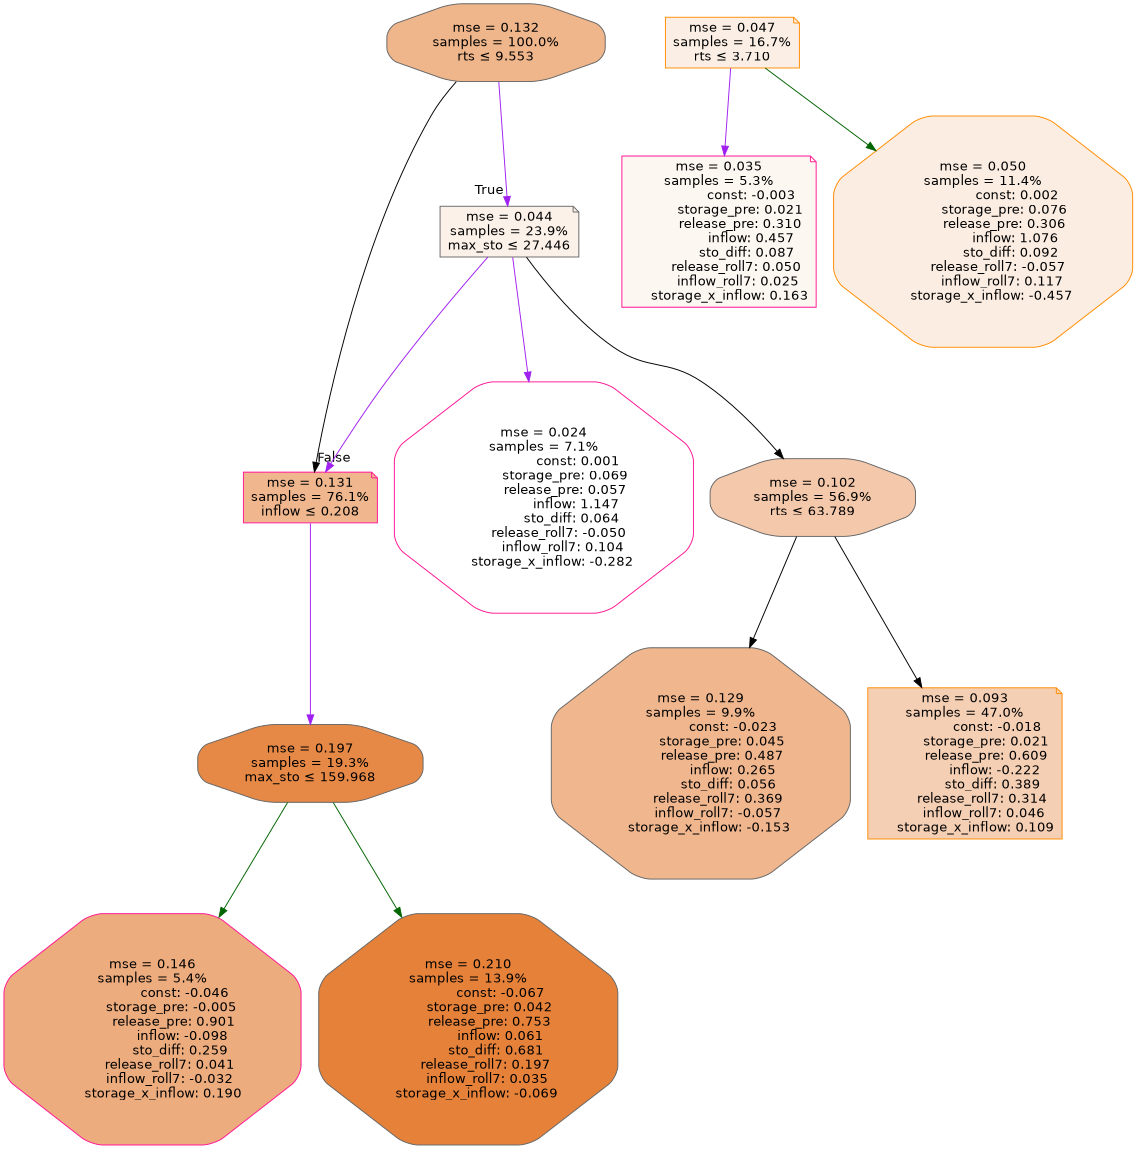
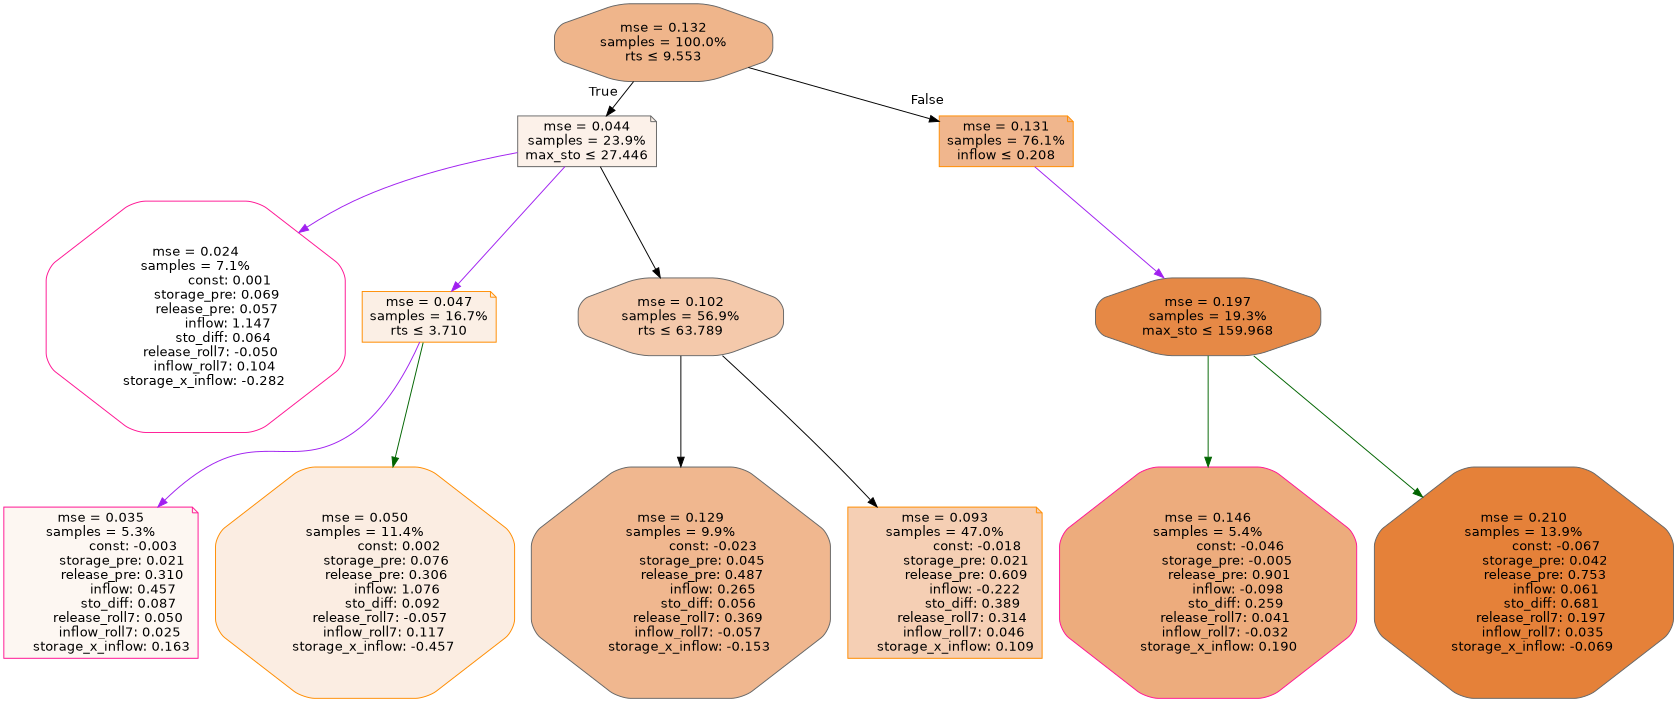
(503, 139) -> (623, 95)
(405, 357) -> (512, 225)
(310, 498) -> (1006, 141)
